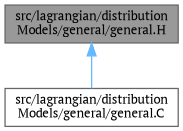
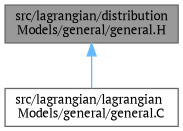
(92, 107) -> (92, 107)
